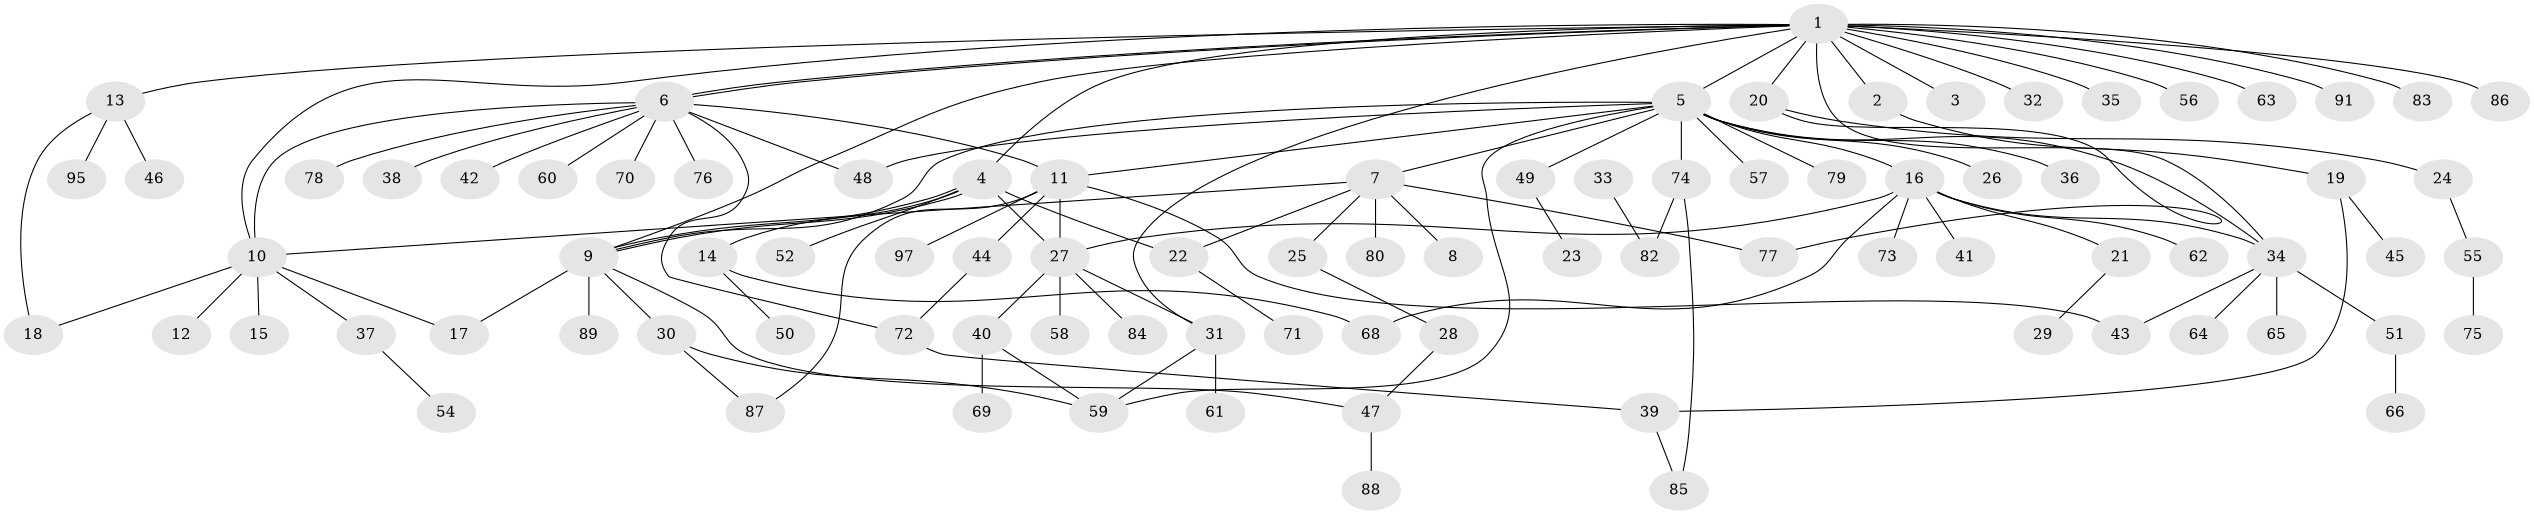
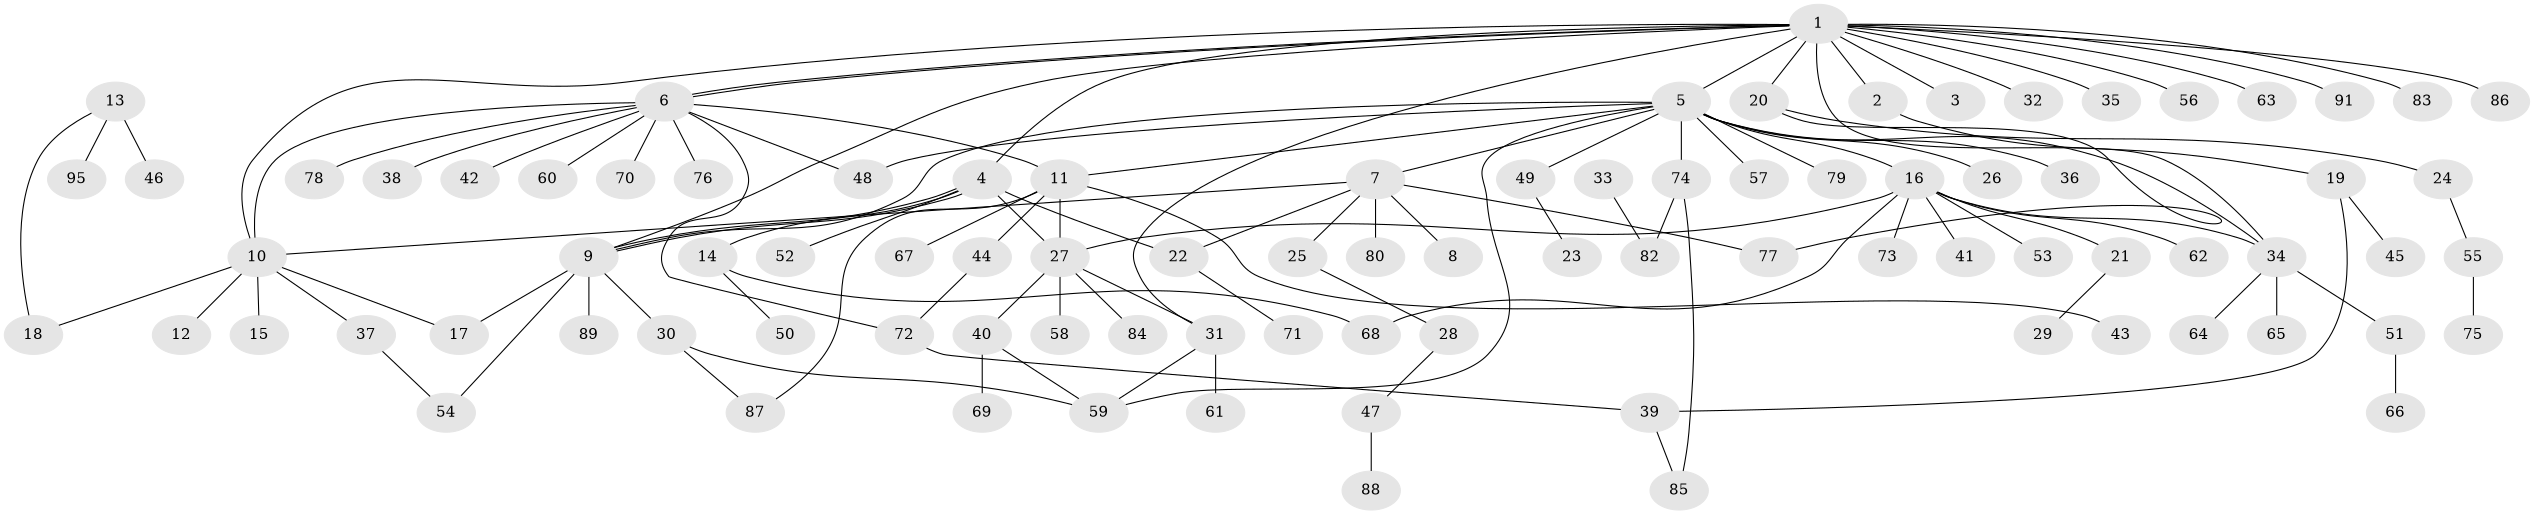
(965, 41) -> none
(904, 257) -> (904, 257)
none -> (2043, 257)
(2199, 296) -> none
(1021, 387) -> (518, 335)
